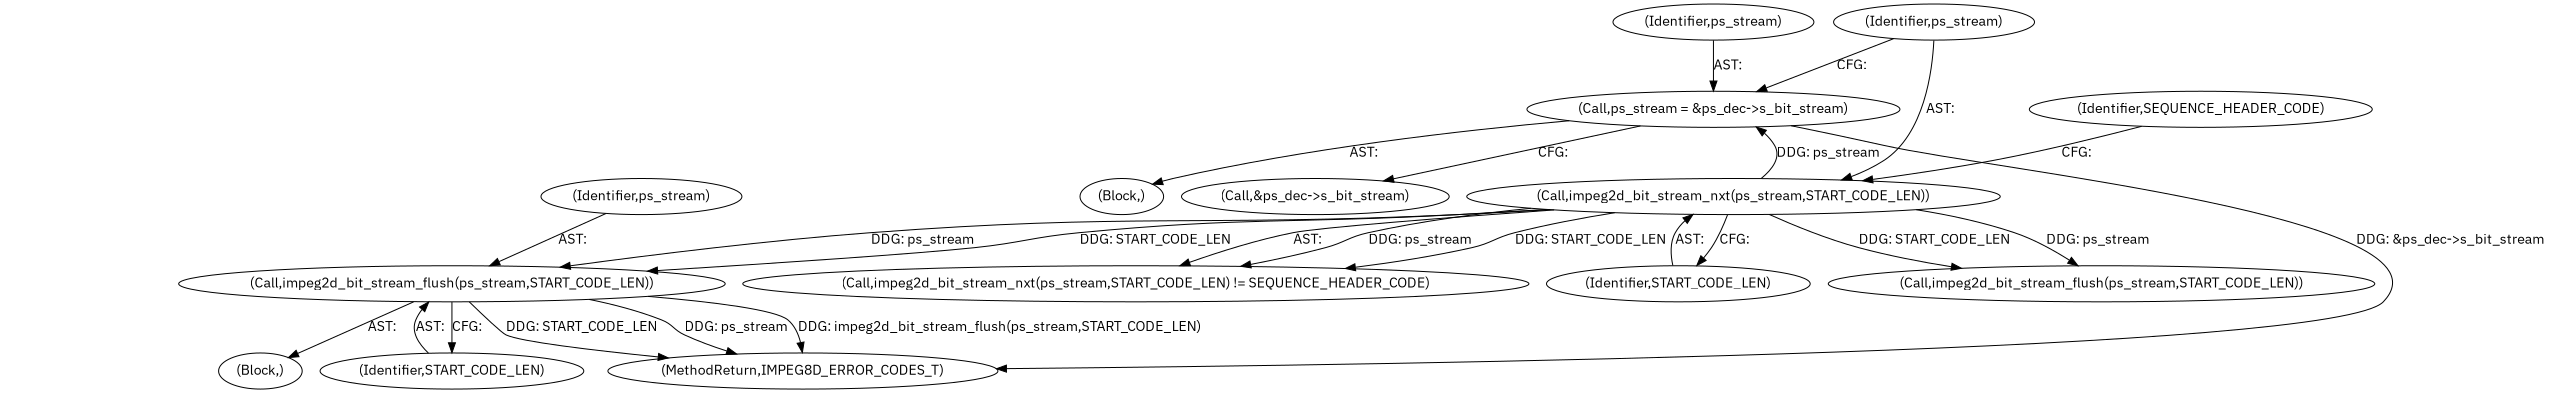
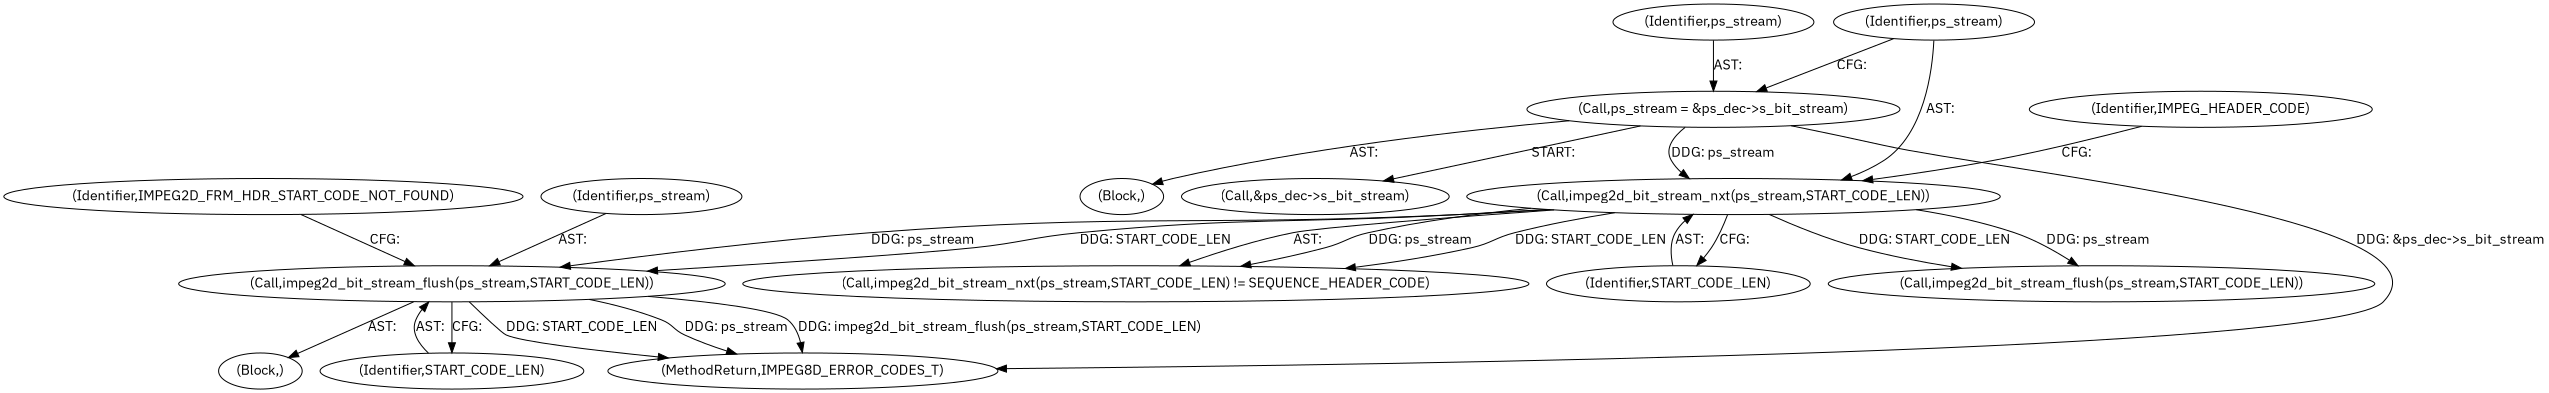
(2201, 109) -> (2201, 109)
(1555, 153) -> (1555, 153)
(1777, 157) -> (1669, 149)
none -> (263, 197)
